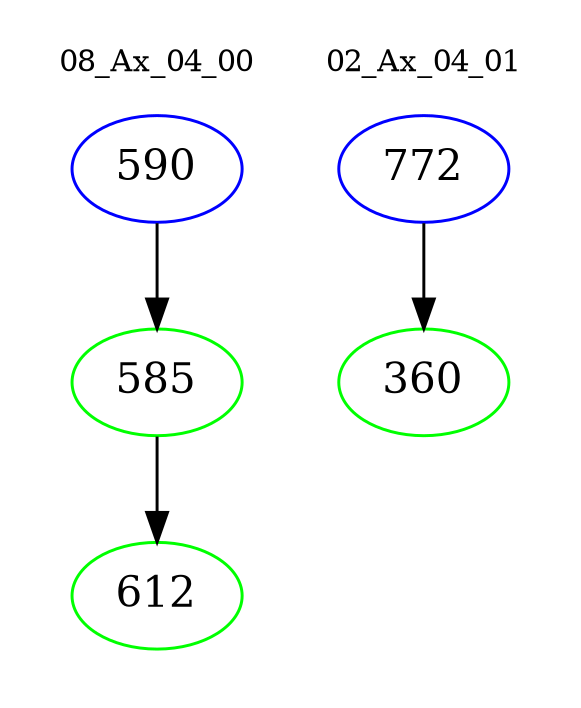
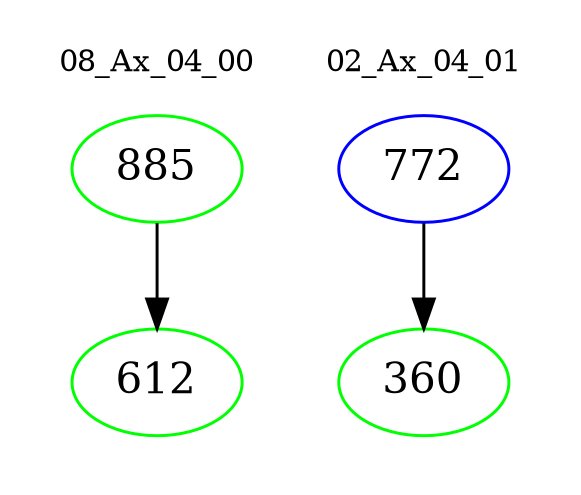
(157, 169) -> none
(157, 382) -> (157, 169)
